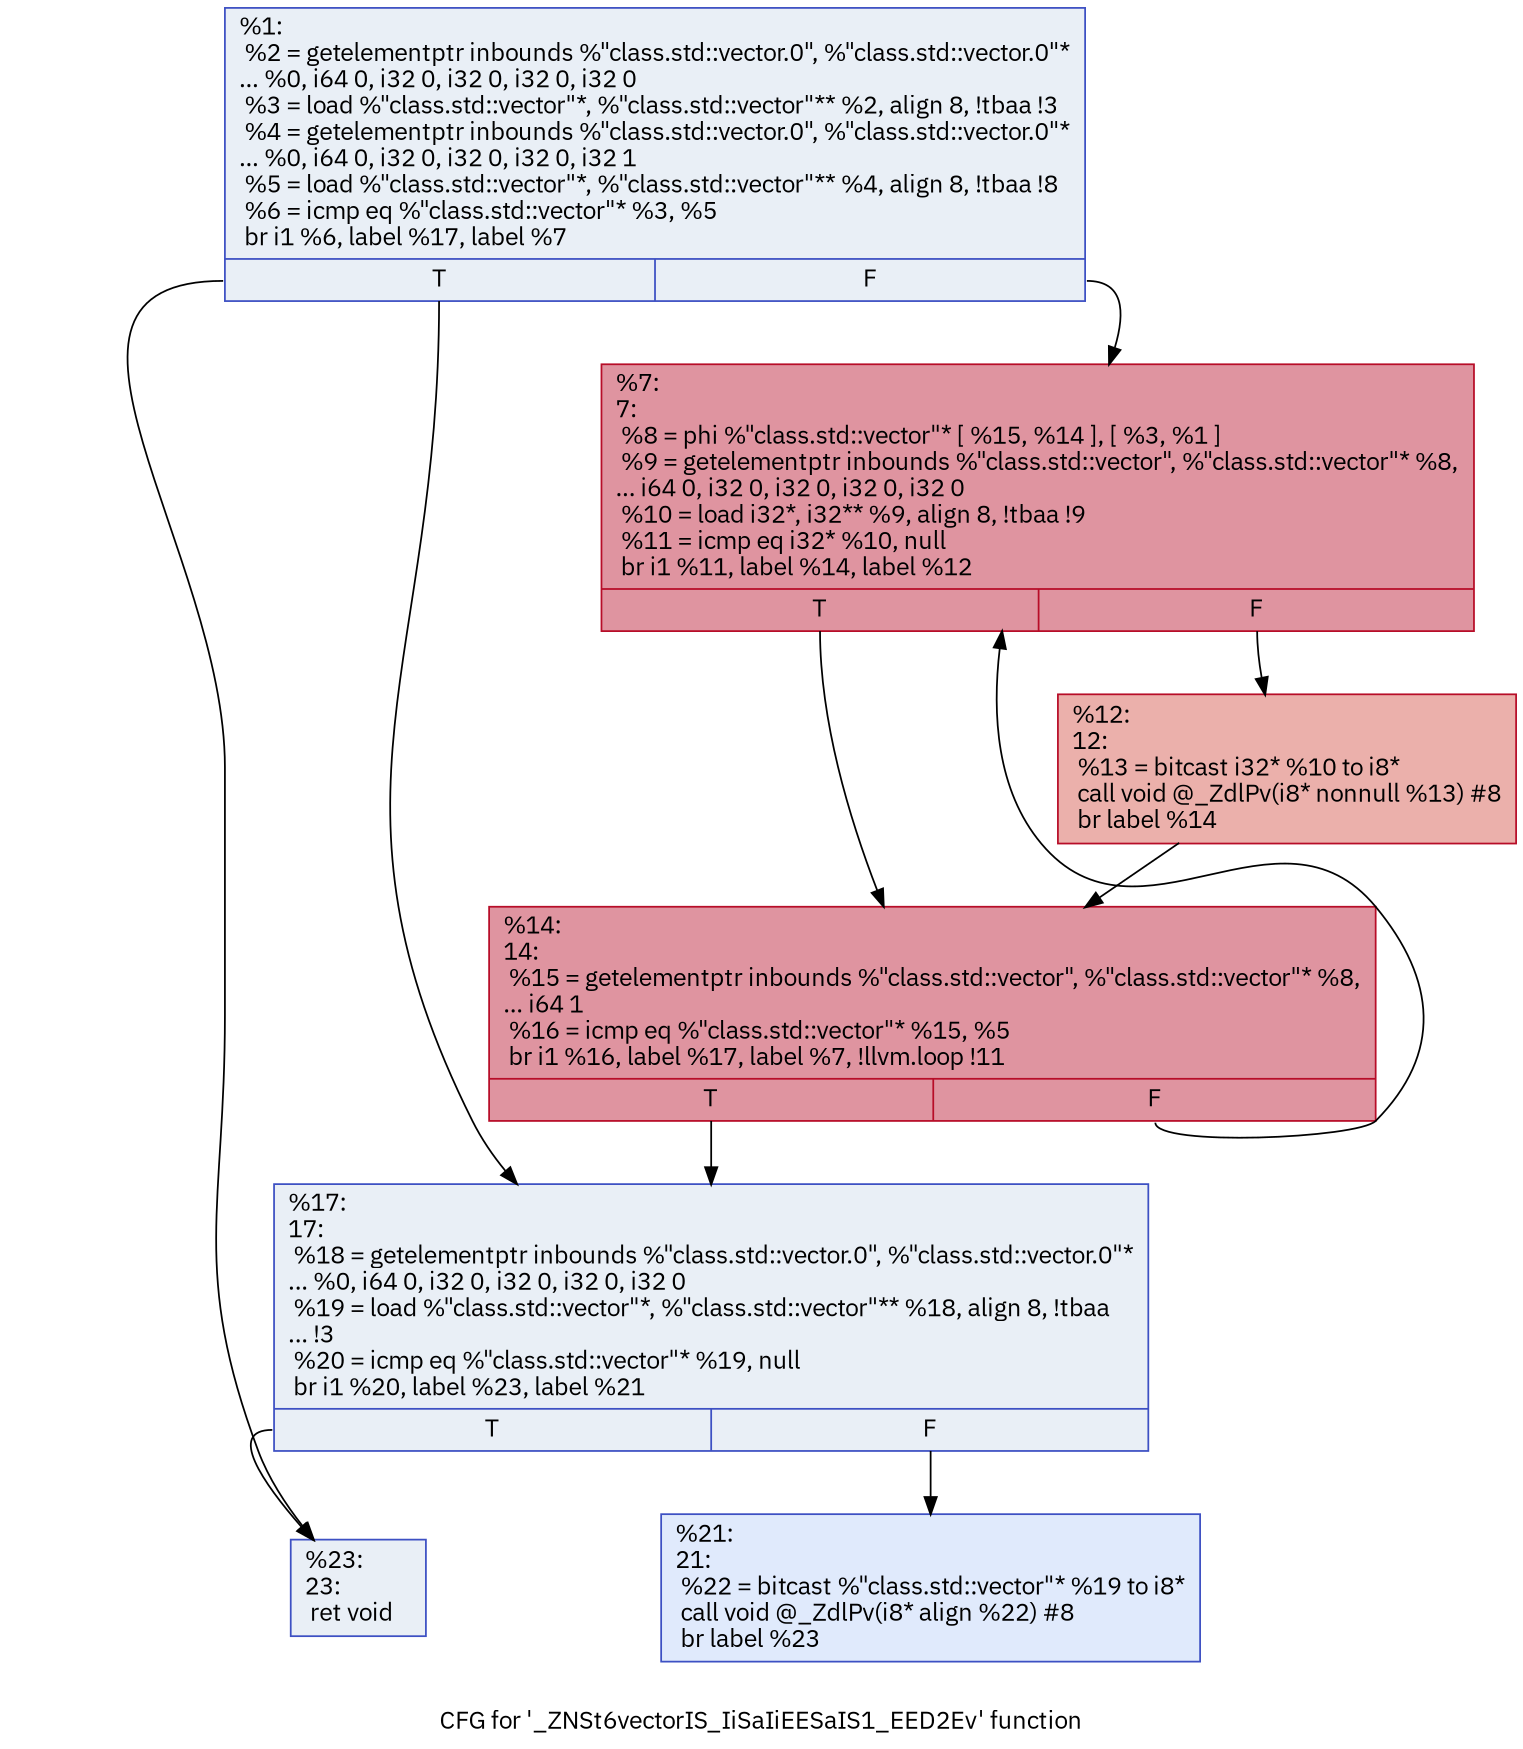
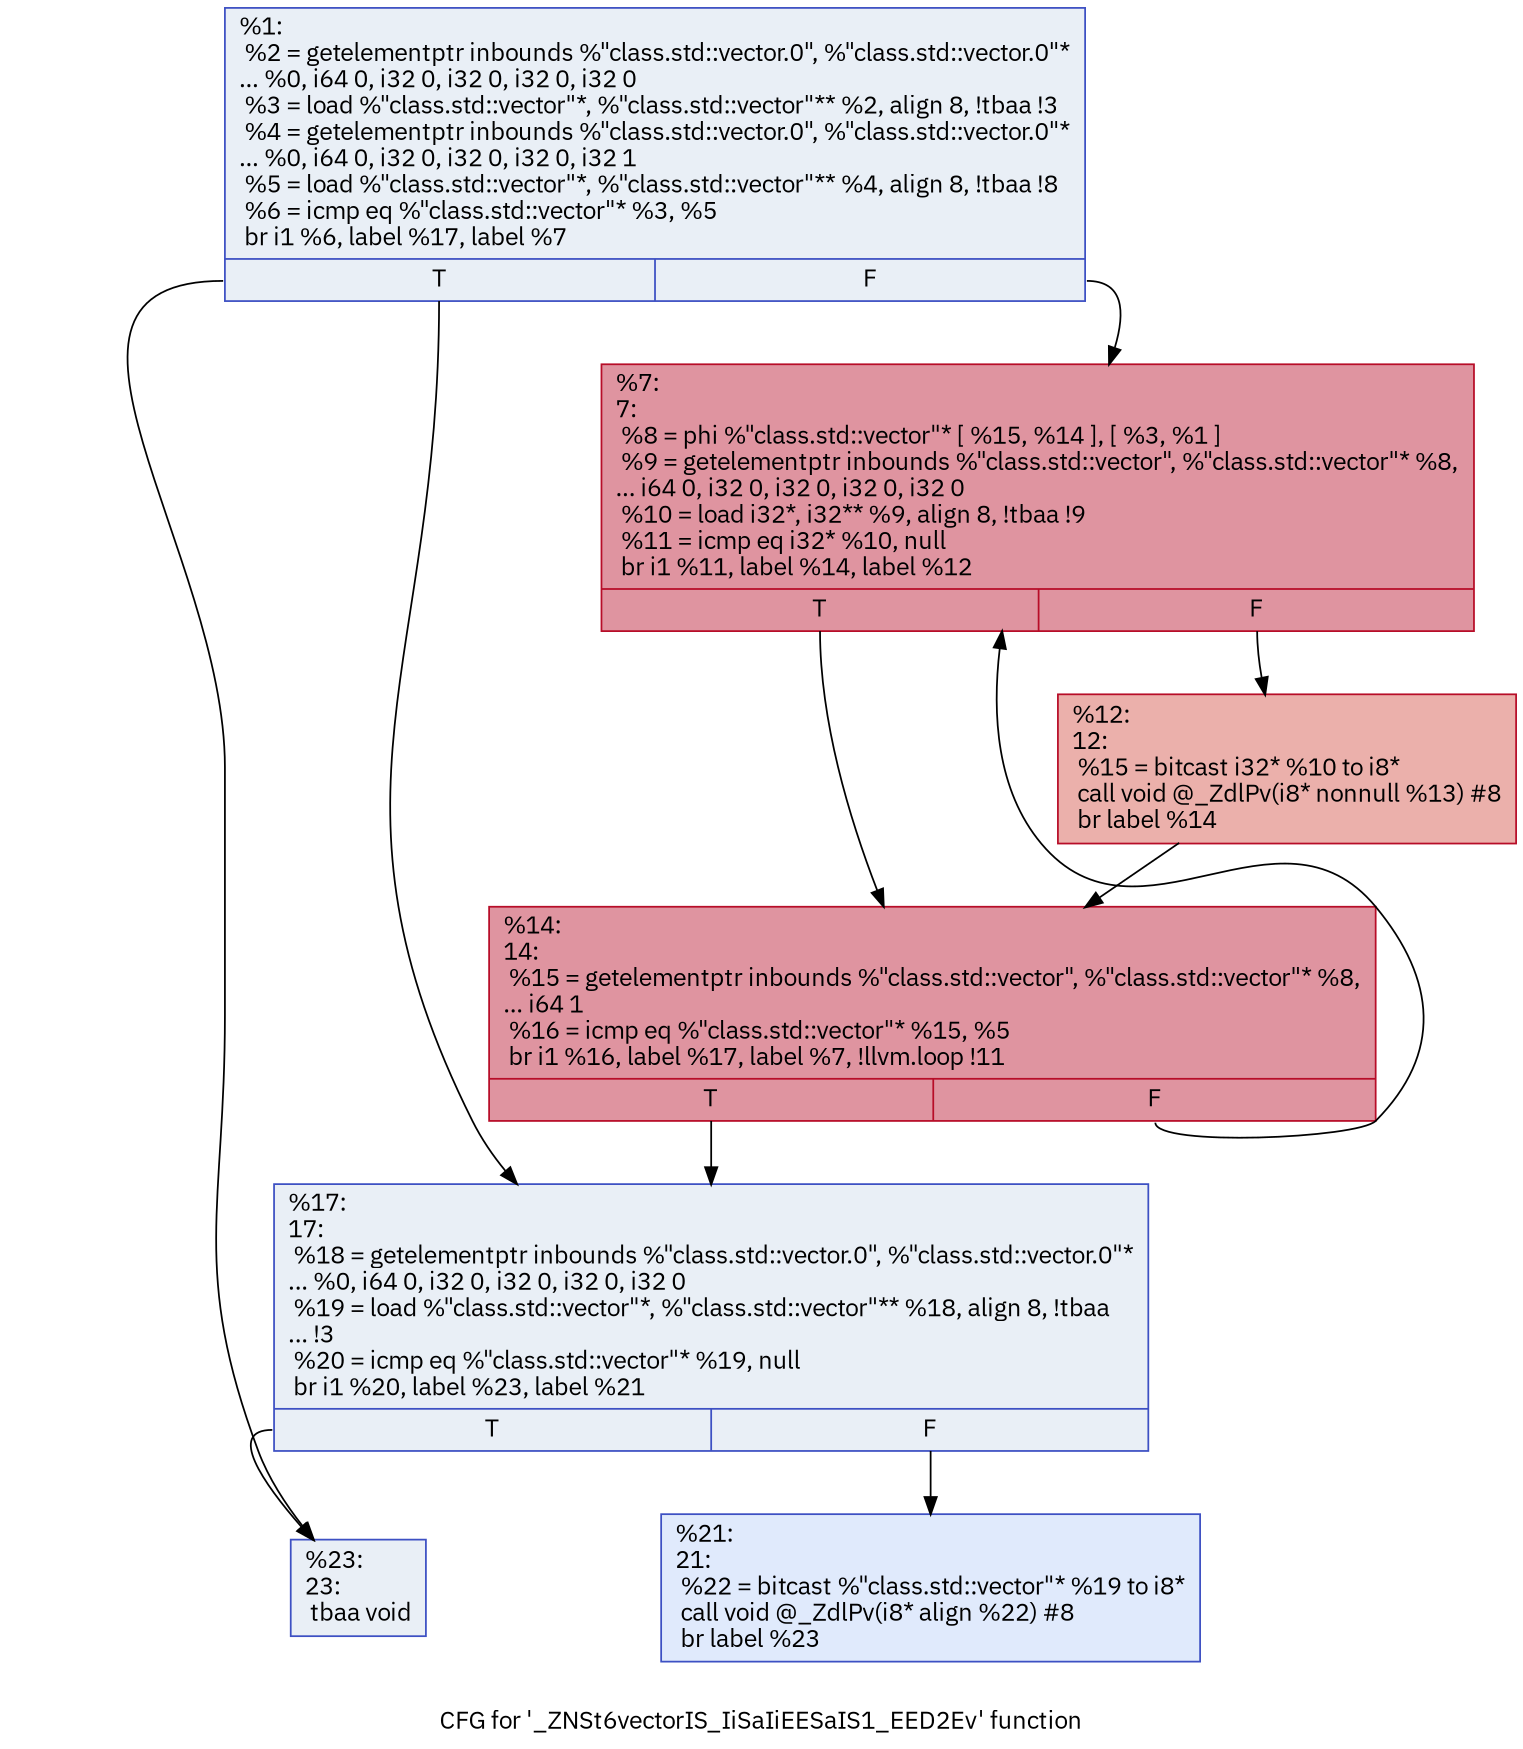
(1236, 768) -> (1236, 768)
(350, 1613) -> (358, 1613)
